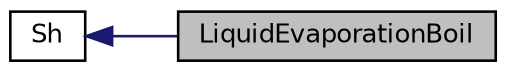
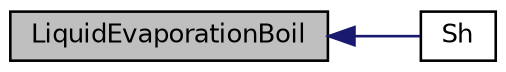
(145, 36) -> (387, 36)
